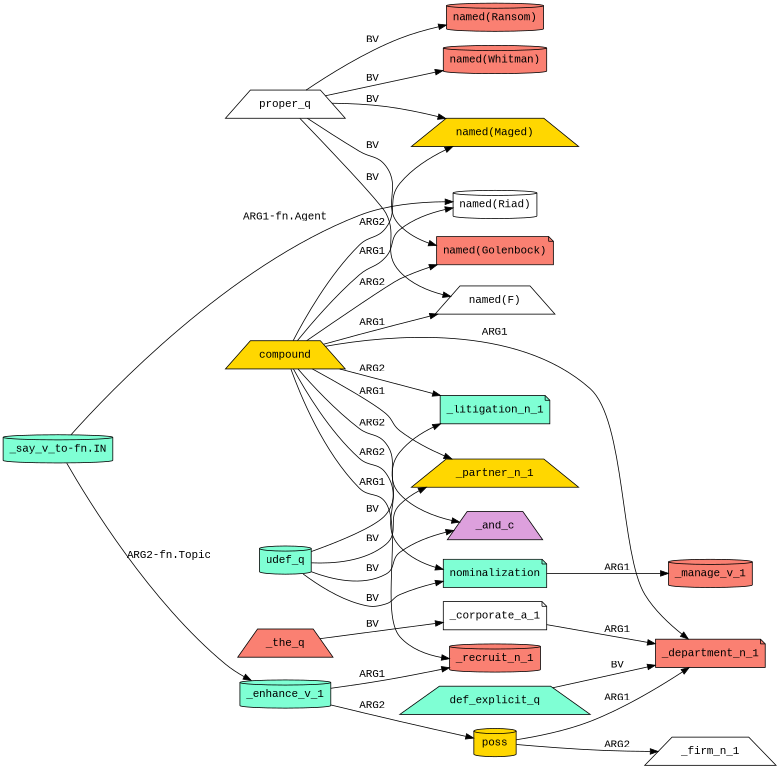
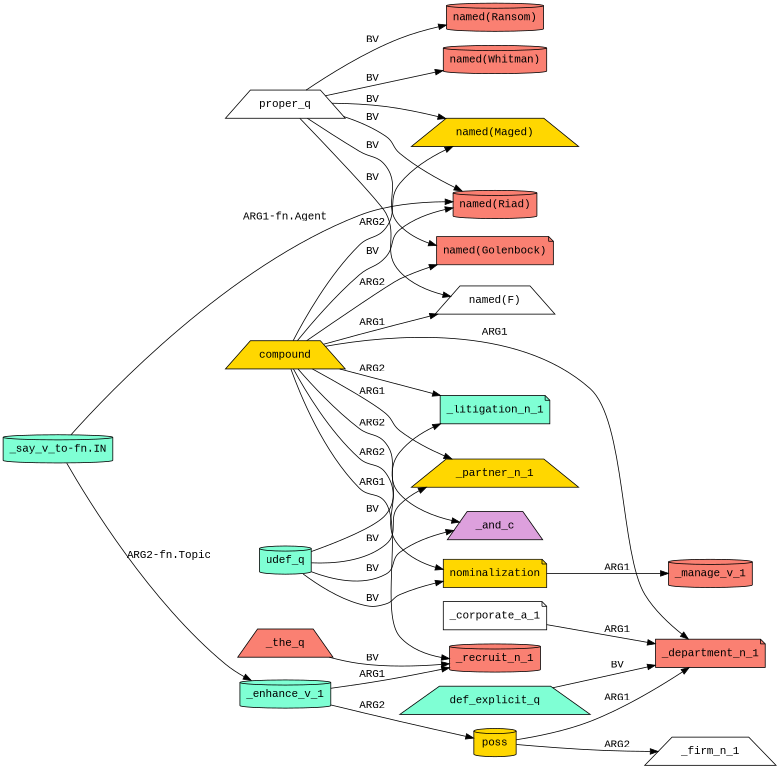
none -> (398, 152)
(495, 204) -> (495, 204)
(373, 251) -> (373, 251)
(495, 573) -> (495, 573)
(378, 631) -> (385, 666)
